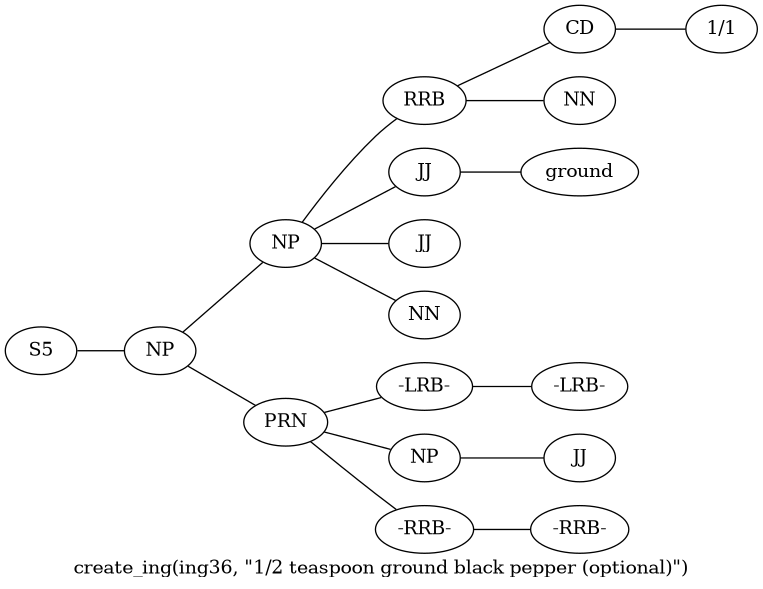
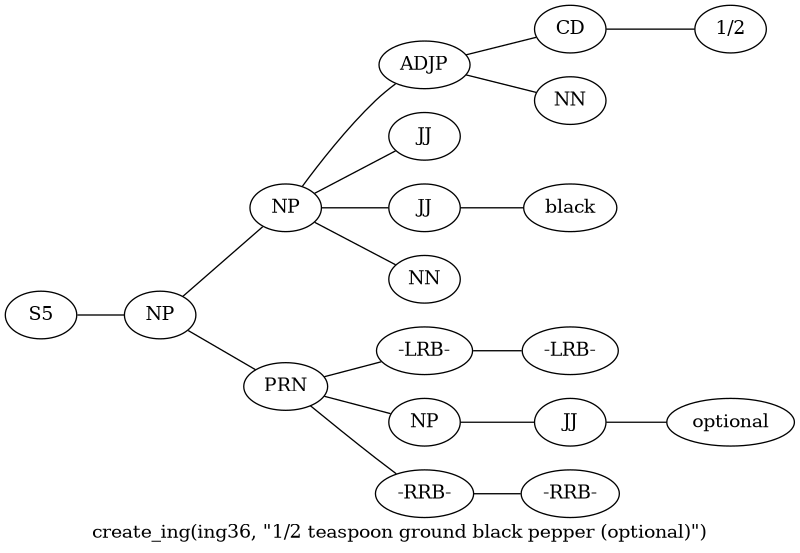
(722, 29) -> (731, 29)
(425, 101) -> (425, 65)
(580, 172) -> none
none -> (570, 208)
none -> (731, 422)
